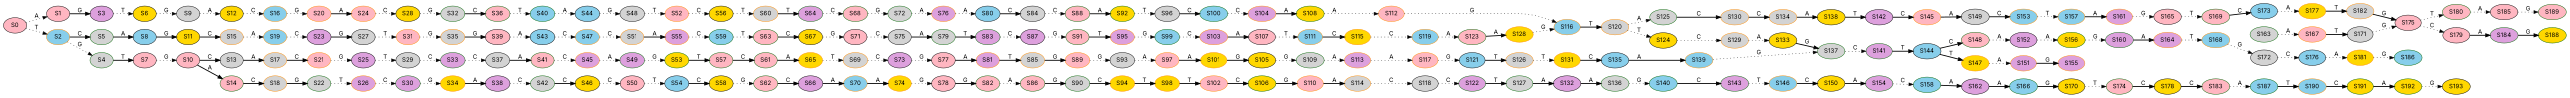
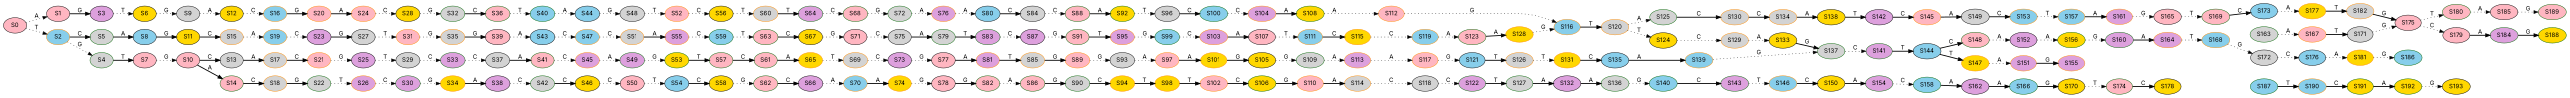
(295, 14) -> (295, 14)
(831, 84) -> (831, 84)
(2216, 87) -> none
